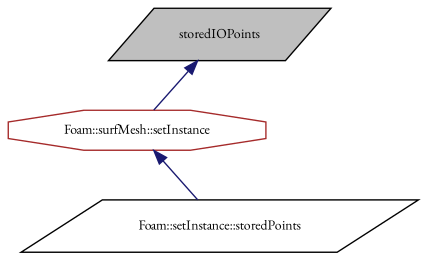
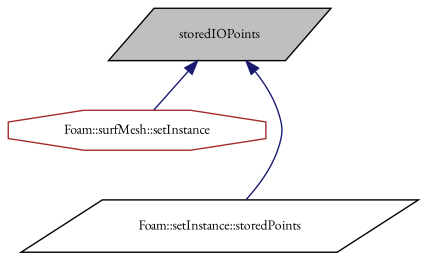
(180, 180) -> (281, 137)
